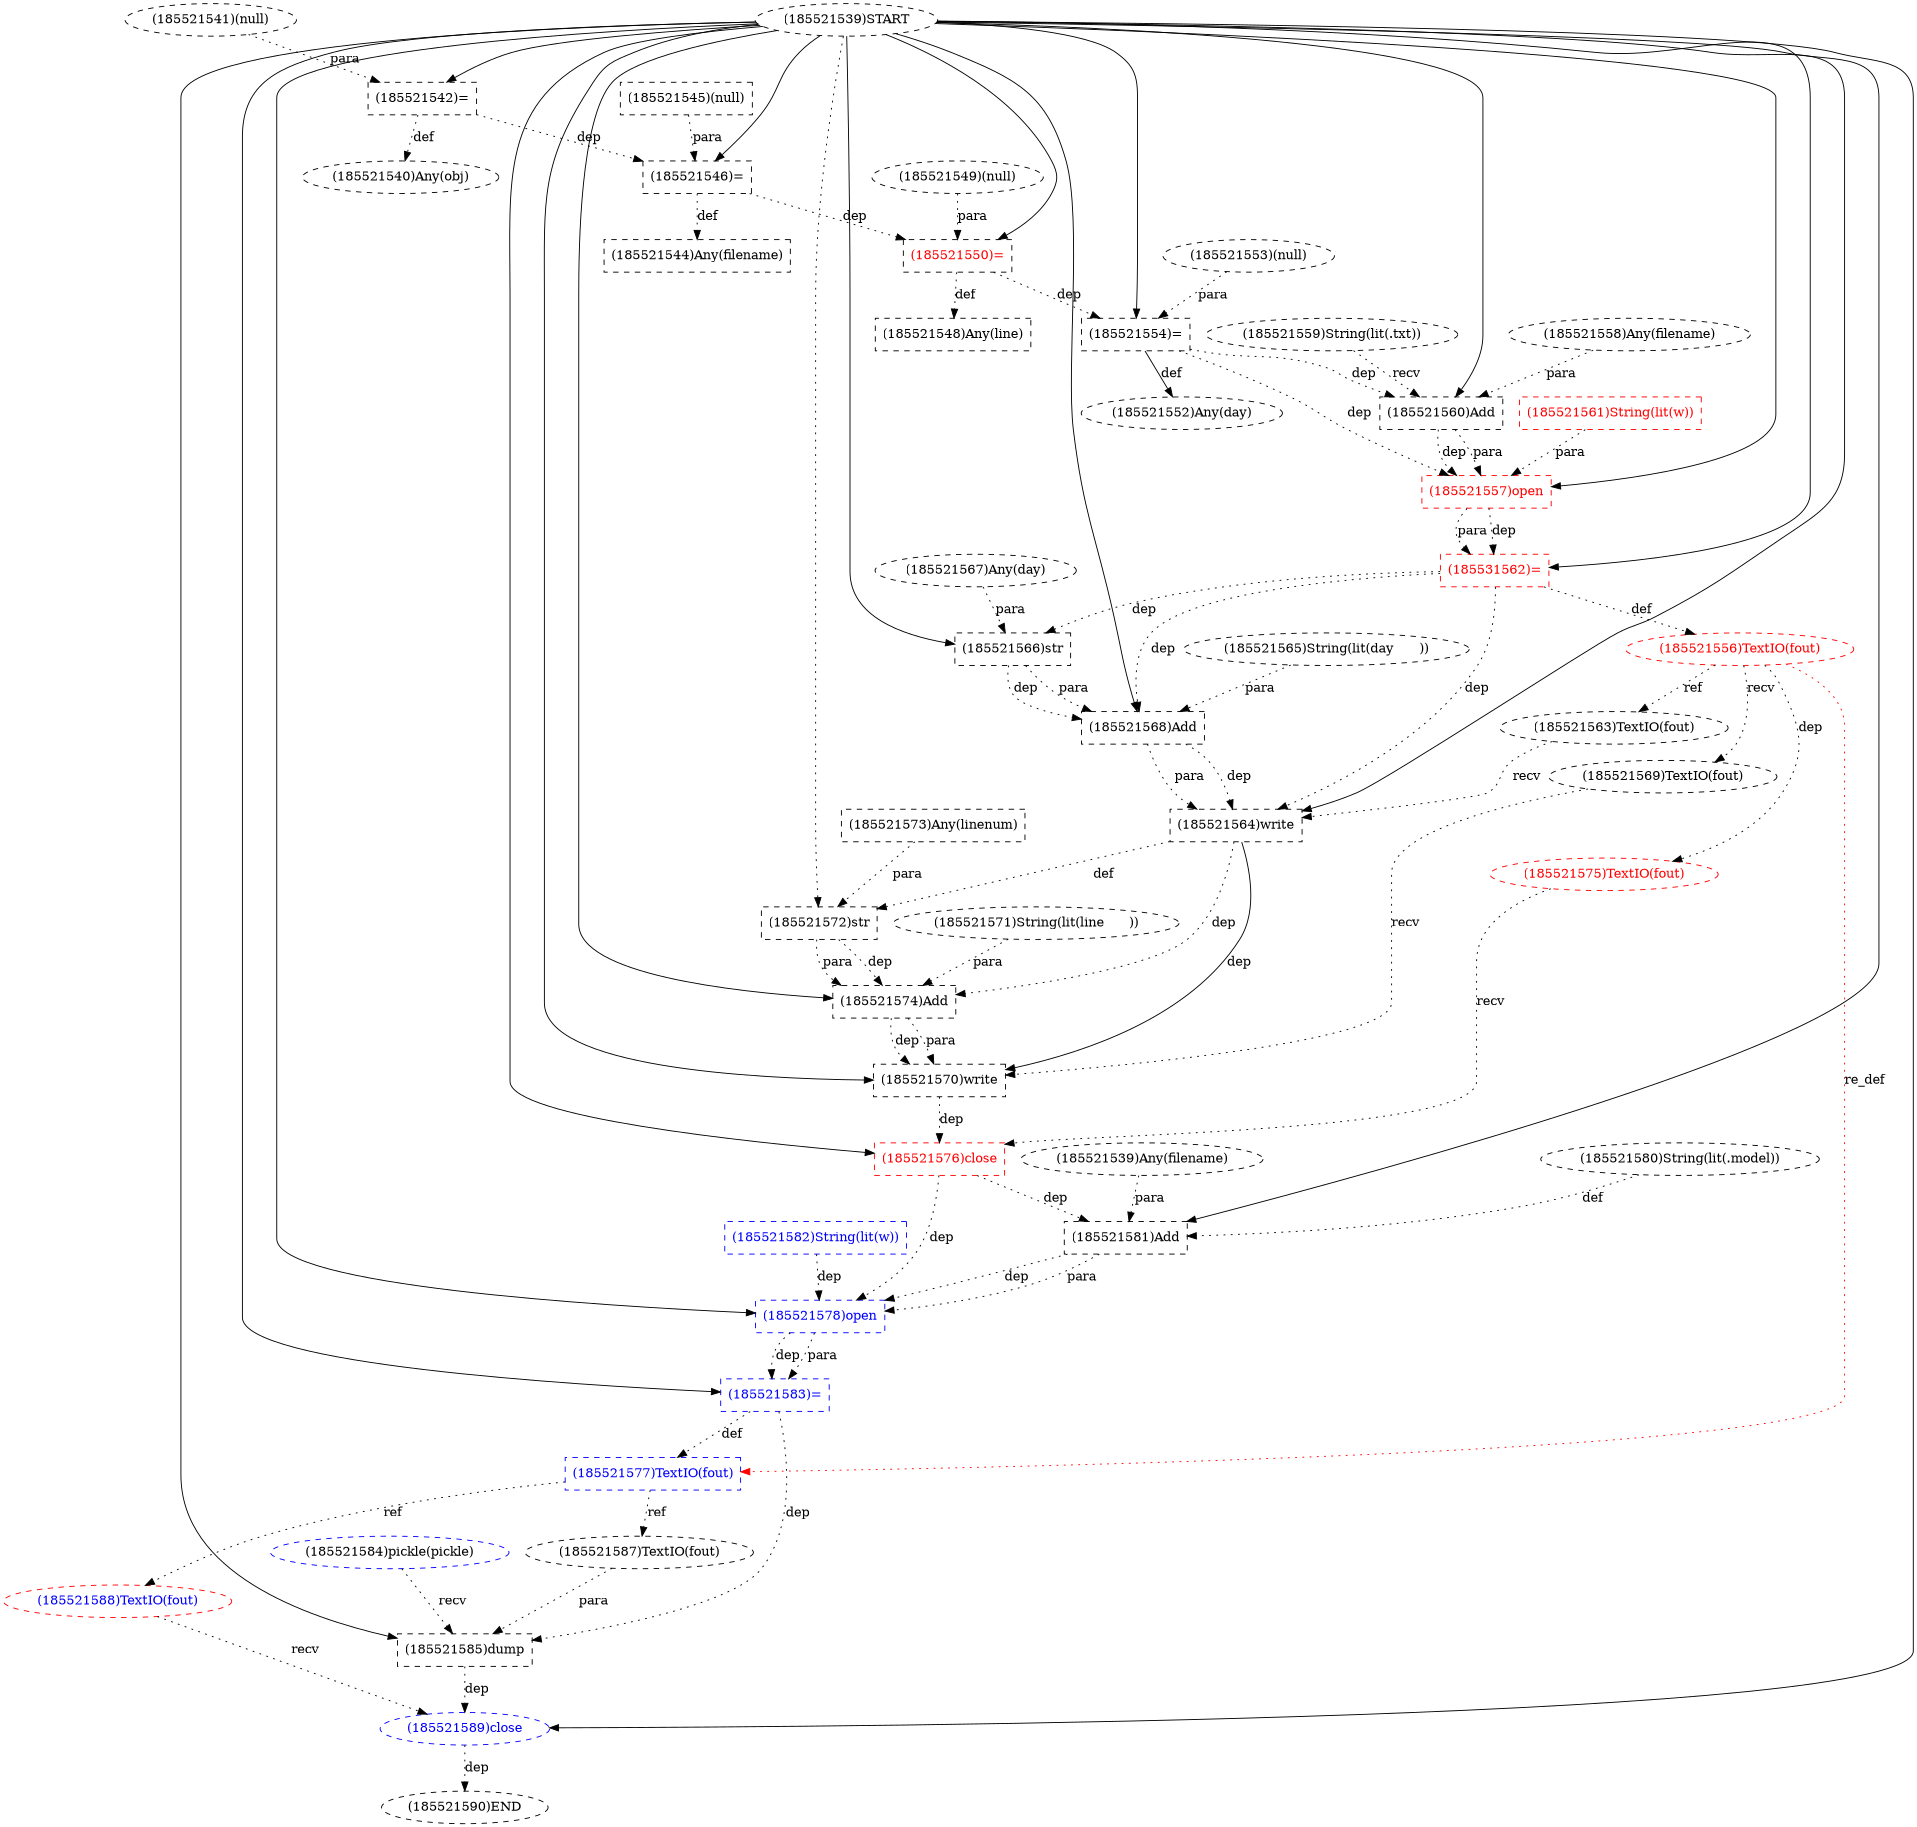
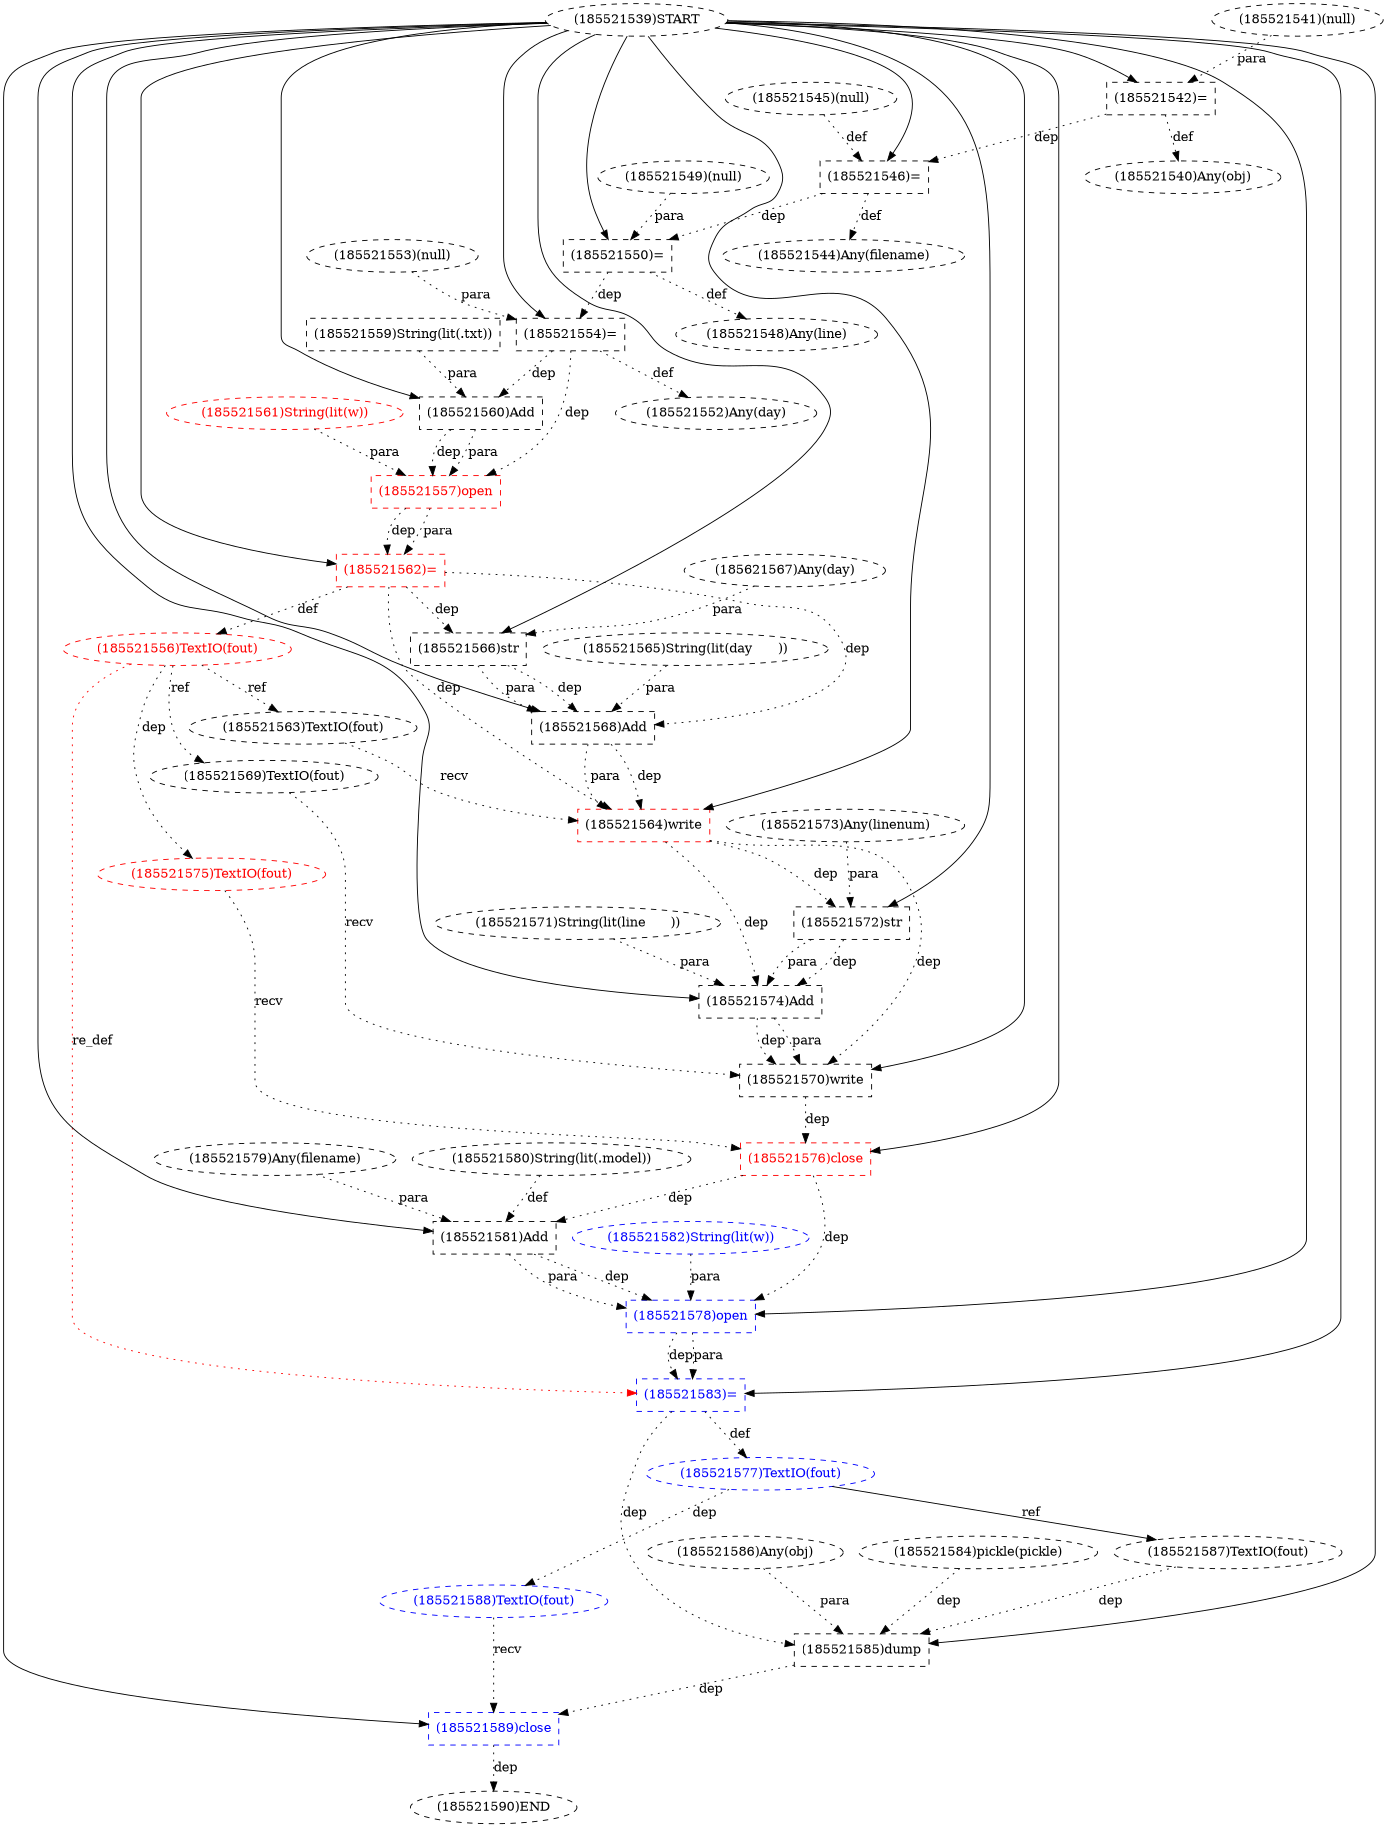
(1634, 65) -> none
(686, 99) -> (811, 99)
(708, 138) -> (857, 138)
(697, 256) -> (844, 256)
(958, 256) -> (618, 256)
(953, 335) -> (777, 335)
(1332, 335) -> (403, 335)
(1629, 335) -> none
(1156, 370) -> (640, 372)
(1407, 374) -> (462, 374)
(1610, 413) -> (285, 413)
(816, 466) -> (990, 397)
(976, 571) -> (785, 571)
(1495, 571) -> (391, 571)
(1761, 689) -> (180, 689)
(933, 826) -> (845, 826)
(1236, 826) -> (644, 826)
(1104, 874) -> (826, 874)
(1182, 998) -> (906, 883)
(1142, 1159) -> (275, 1159)
(816, 1238) -> (691, 1238)
(830, 1277) -> (706, 1277)
(1680, 1433) -> (72, 1261)
(653, 1474) -> (760, 1474)
(647, 1509) -> (990, 1512)
(393, 1513) -> (705, 1513)
(390, 1552) -> (978, 1552)
none -> (745, 1552)
(118, 1601) -> (494, 1601)
(453, 1601) -> (949, 1601)
(594, 1601) -> (1111, 1601)
(465, 1729) -> (494, 1729)
